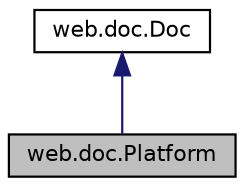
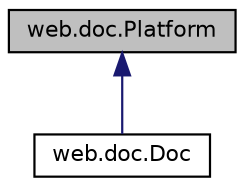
(122, 105) -> (122, 105)
